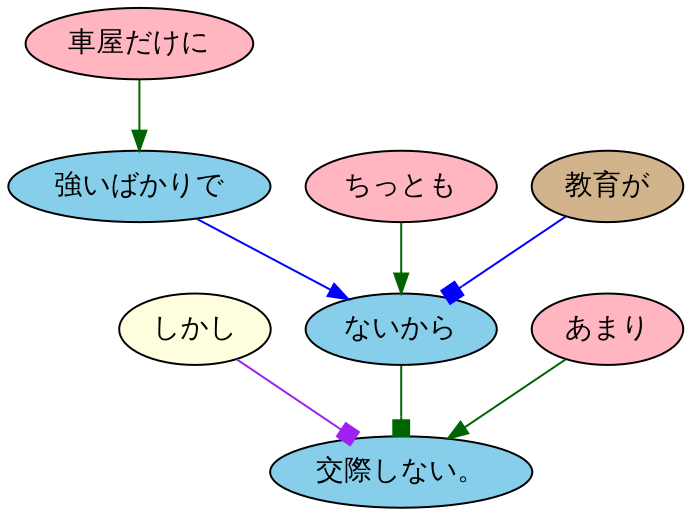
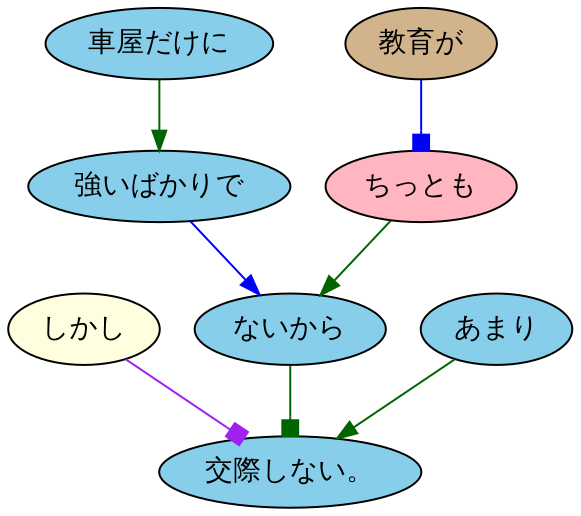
(139, 44) -> (159, 44)
(514, 251) -> (421, 105)
(607, 329) -> (497, 329)
